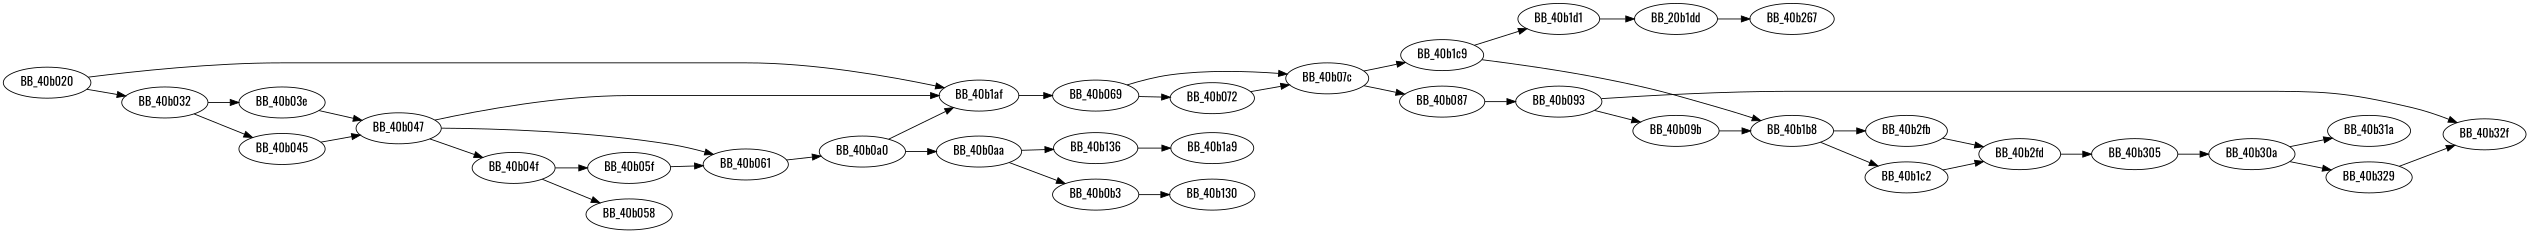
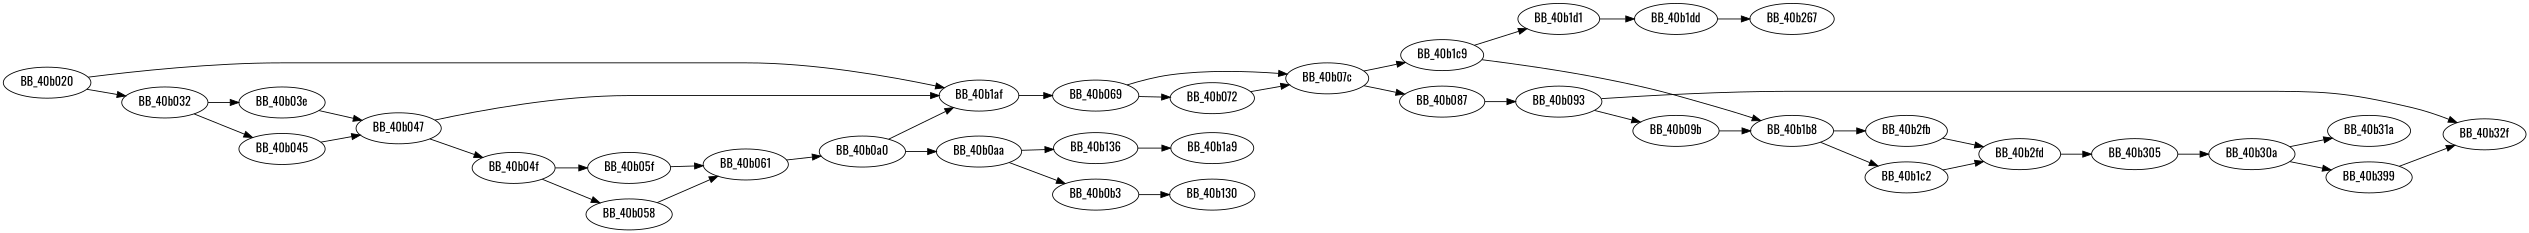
(1676, 19) -> (1676, 19)
(574, 133) -> (684, 191)
(2369, 177) -> (2369, 177)
